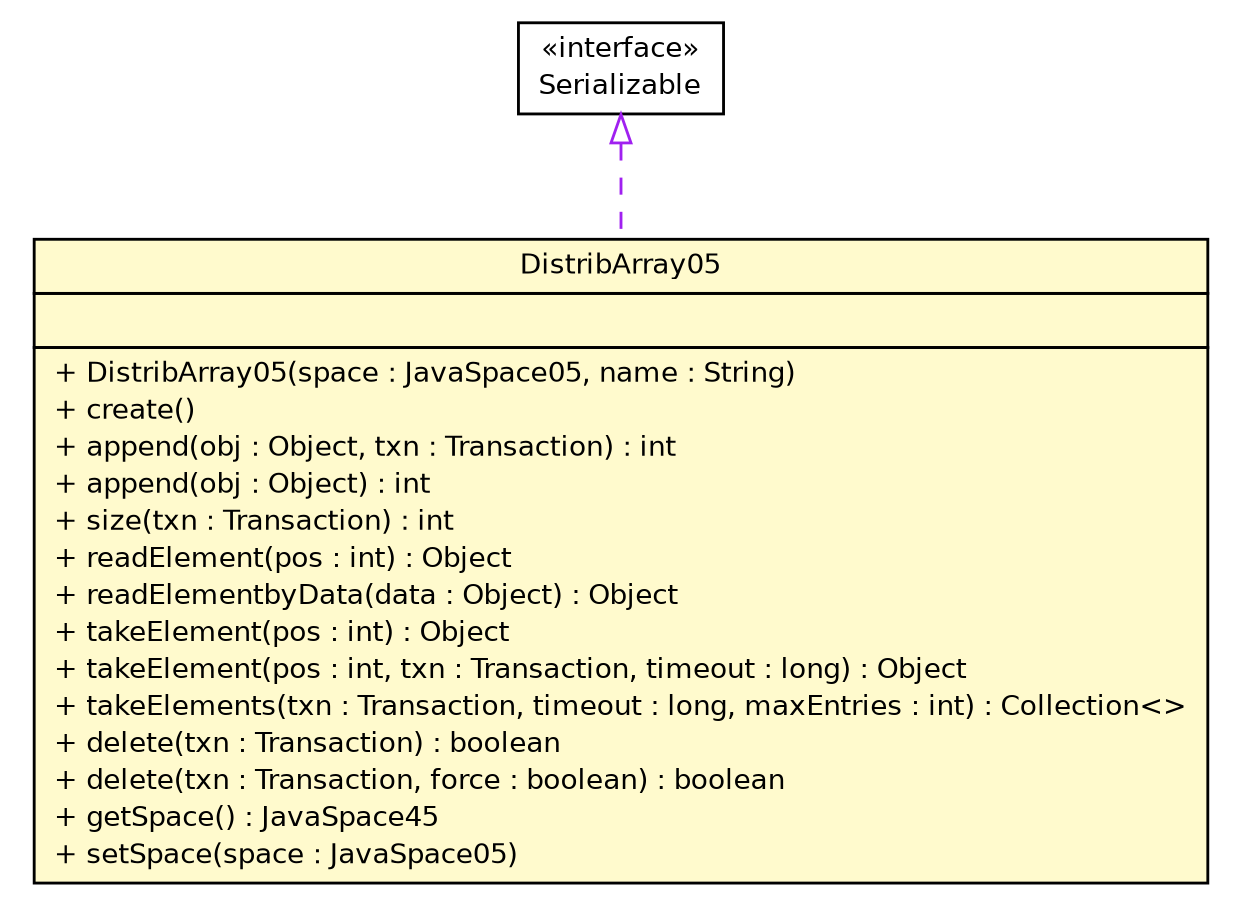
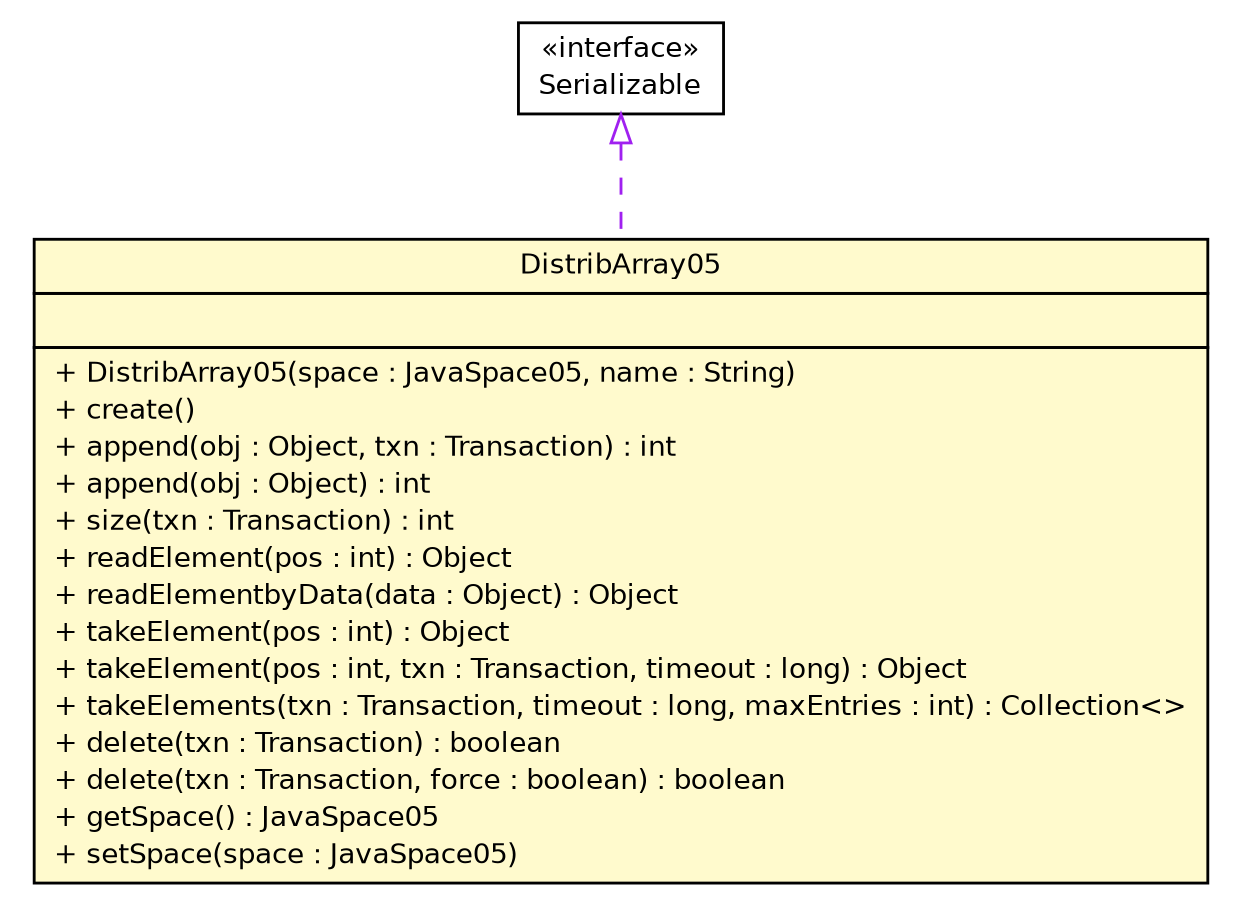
(248, 818) -> (248, 818)
